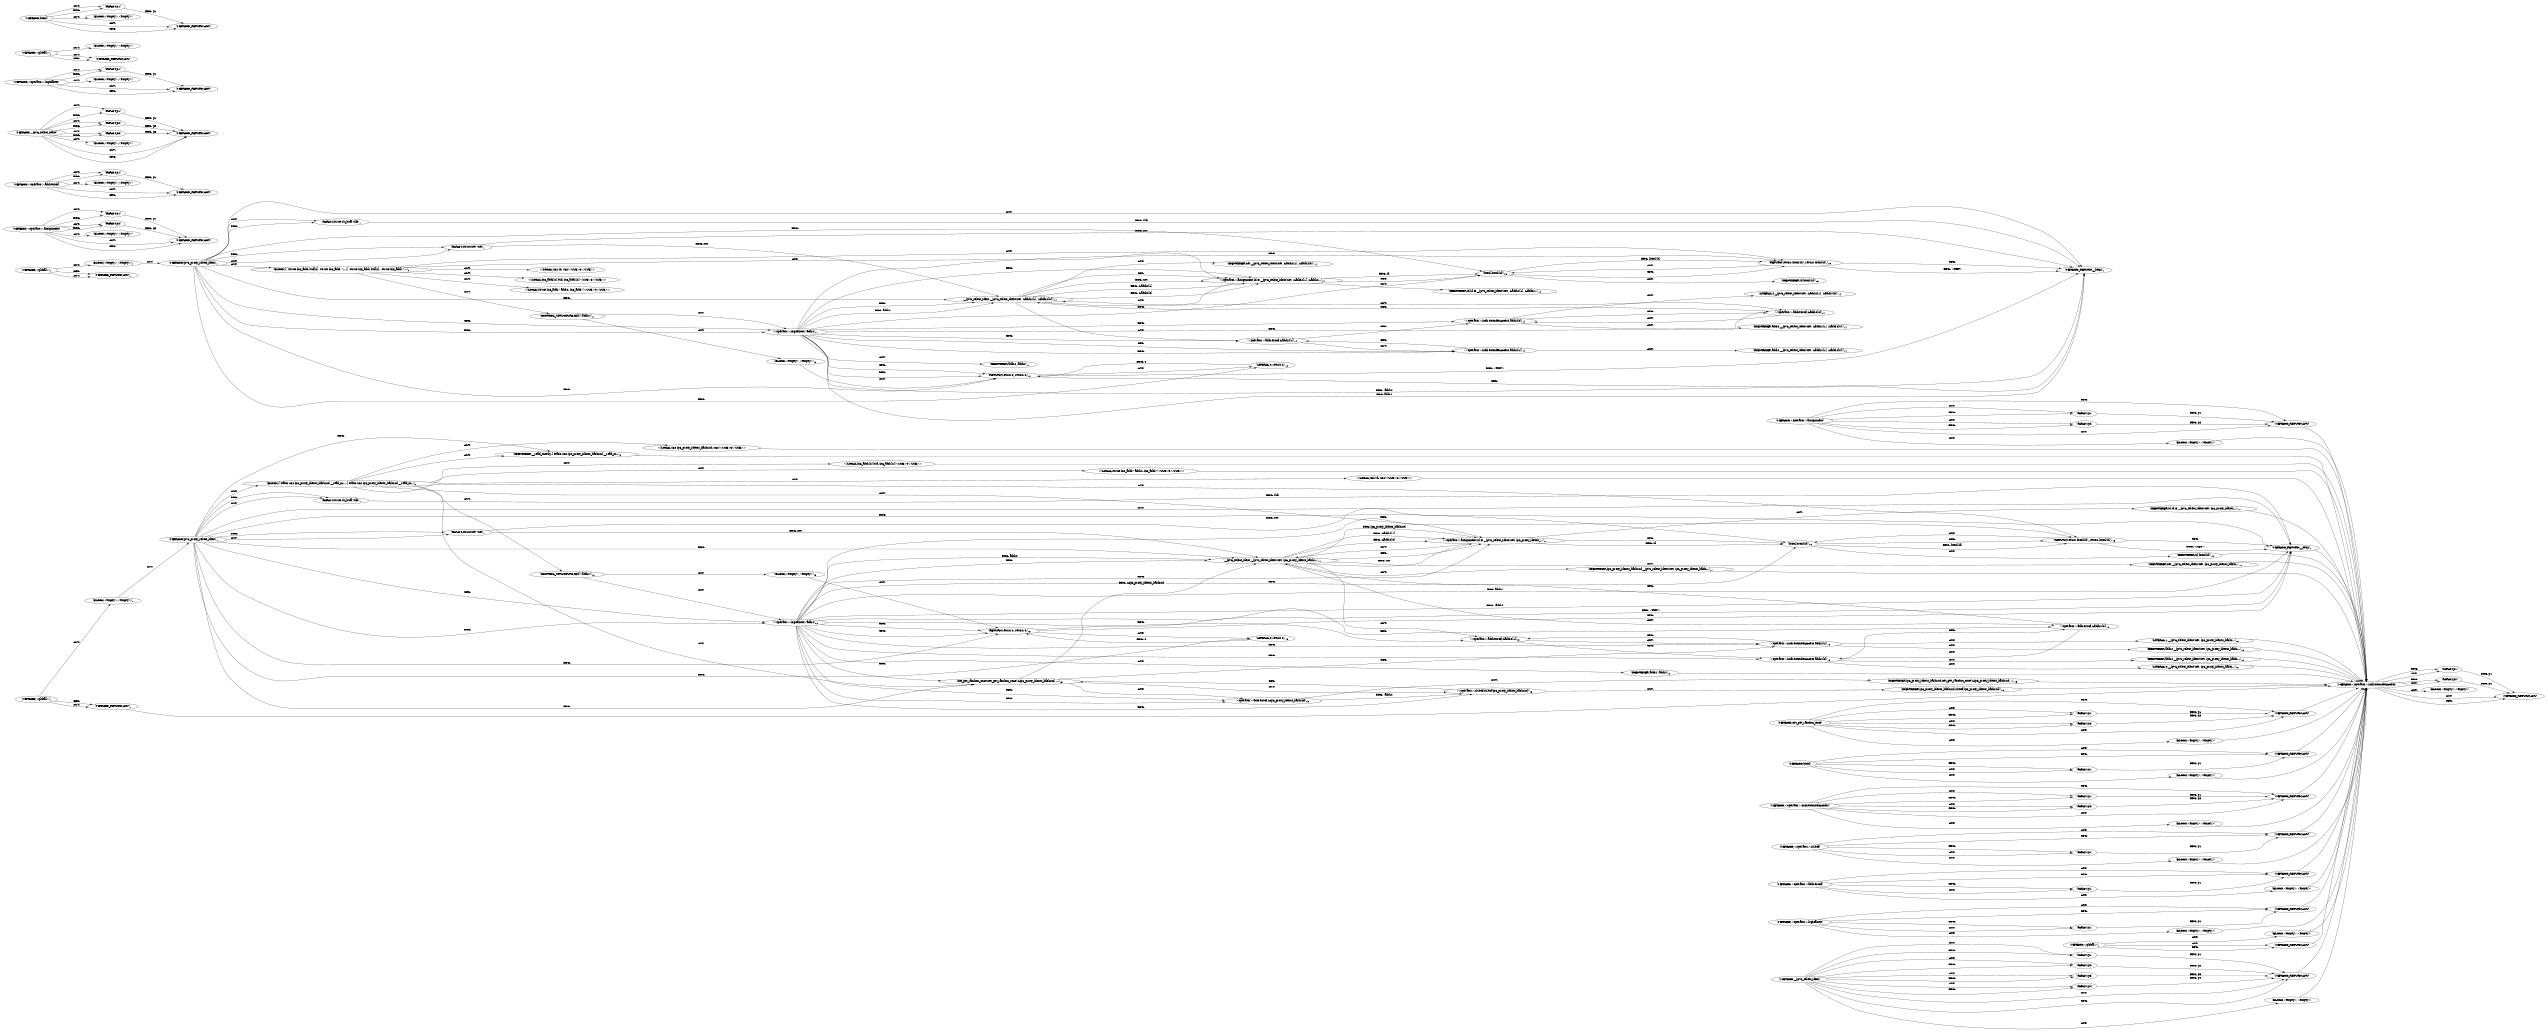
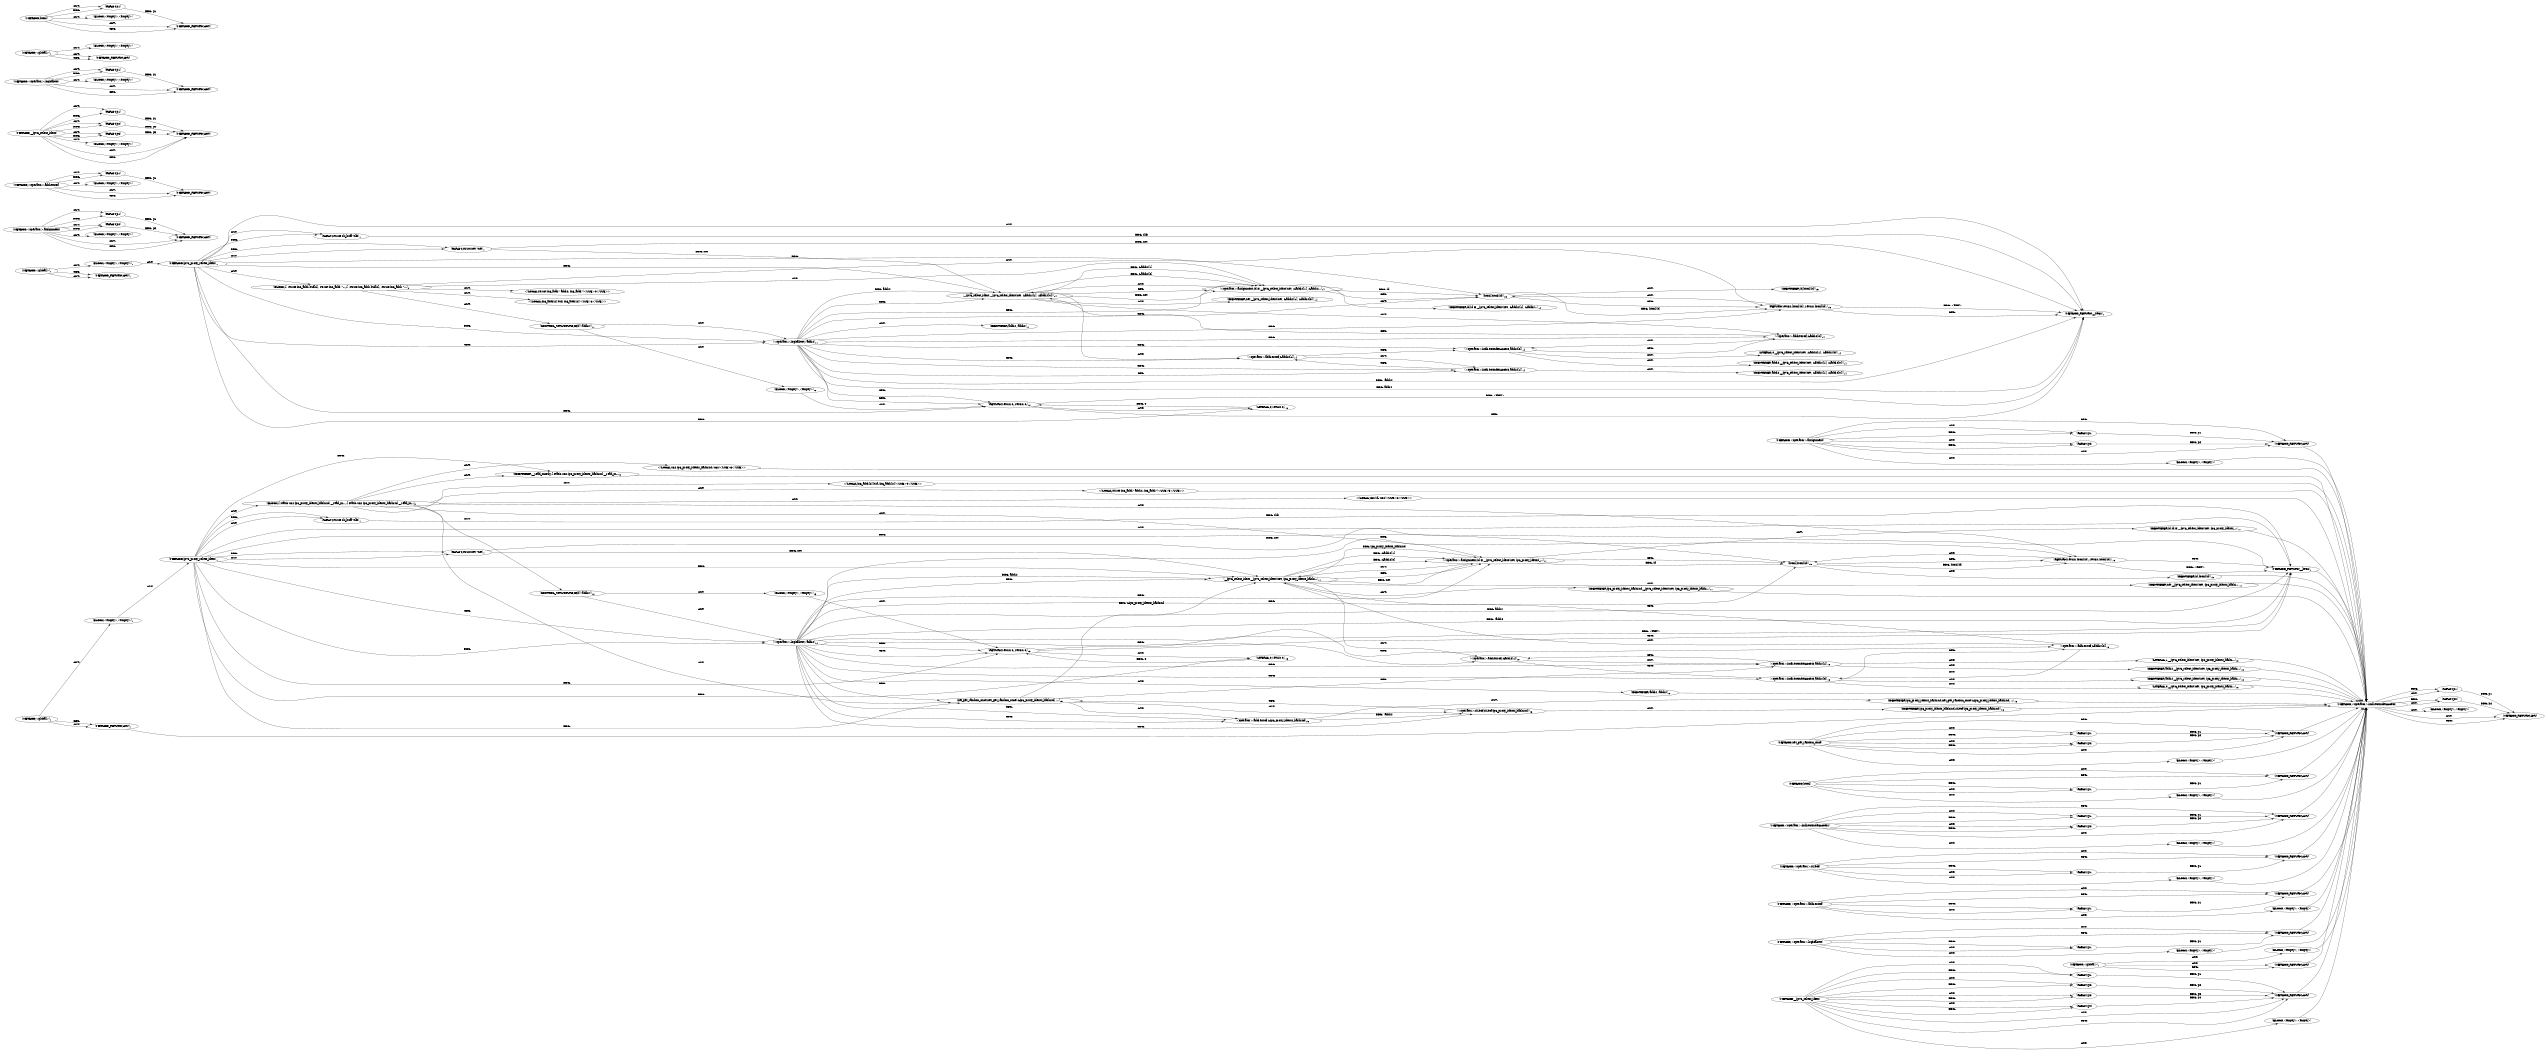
(567, 270) -> none
